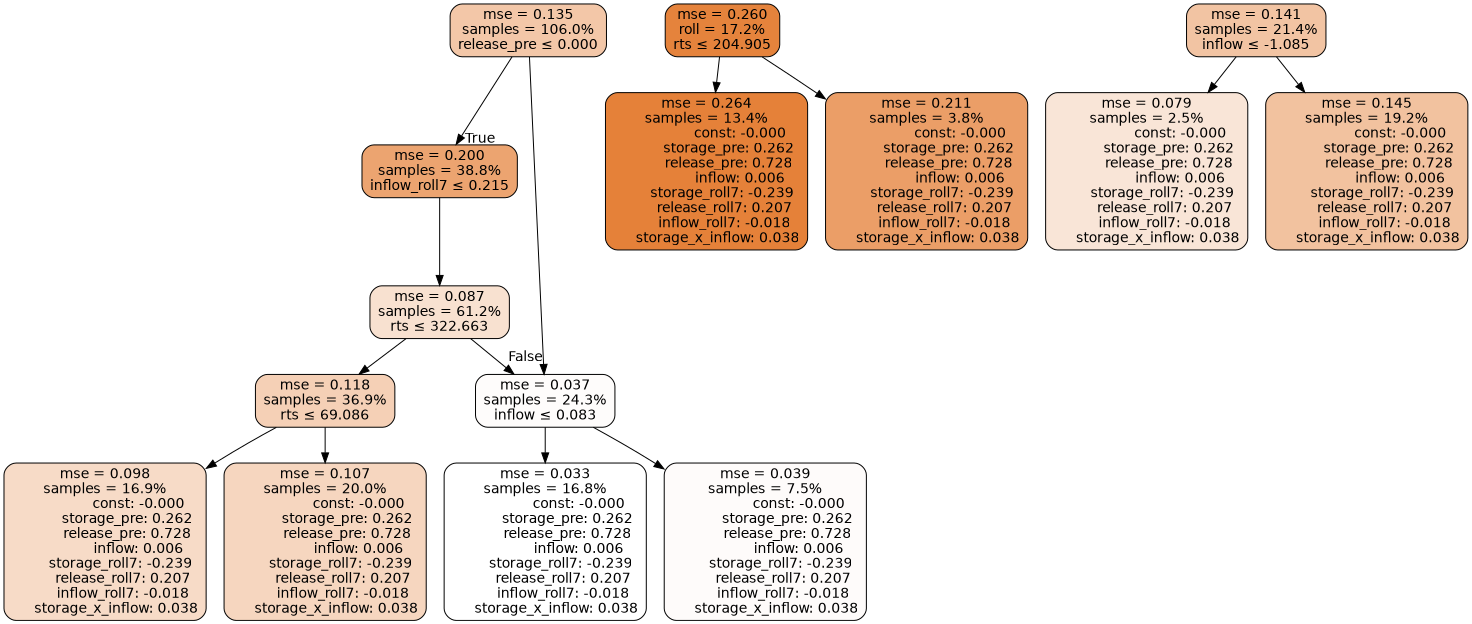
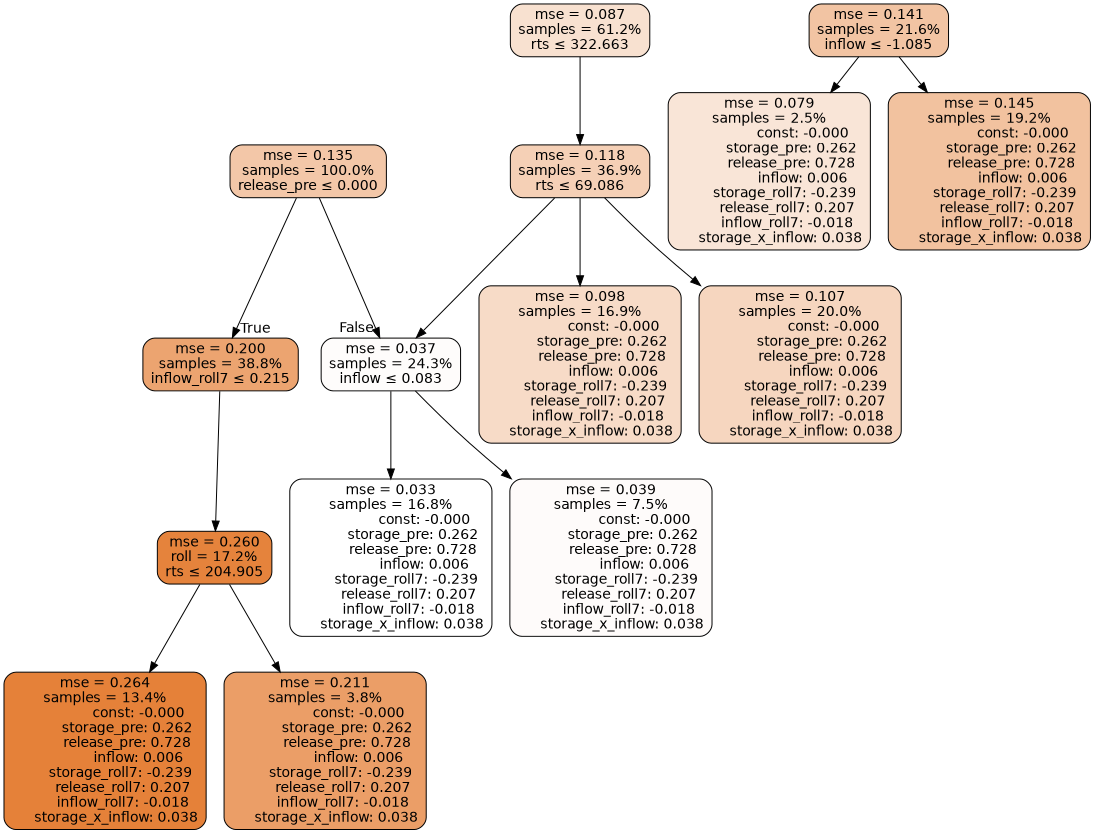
(528, 30) -> (308, 171)
(1256, 30) -> (879, 30)
(440, 236) -> (218, 456)
(488, 353) -> (489, 264)
